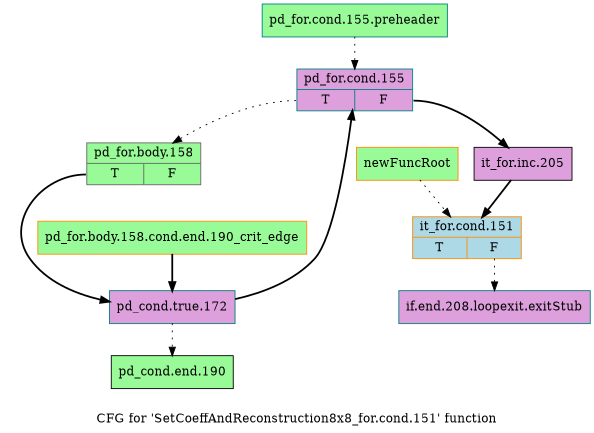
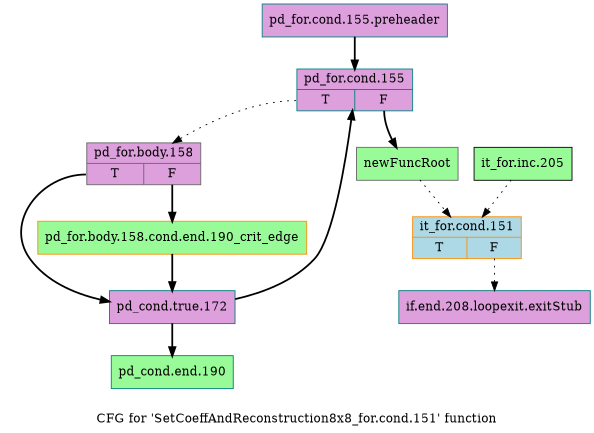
(355, 20) -> (355, 20)
(355, 49) -> (355, 49)
(461, 113) -> (387, 126)
(144, 164) -> (144, 164)
(407, 164) -> (407, 164)
(523, 164) -> (523, 164)
(499, 195) -> (499, 195)
none -> (172, 199)
(172, 335) -> (172, 335)
(172, 372) -> (172, 372)
